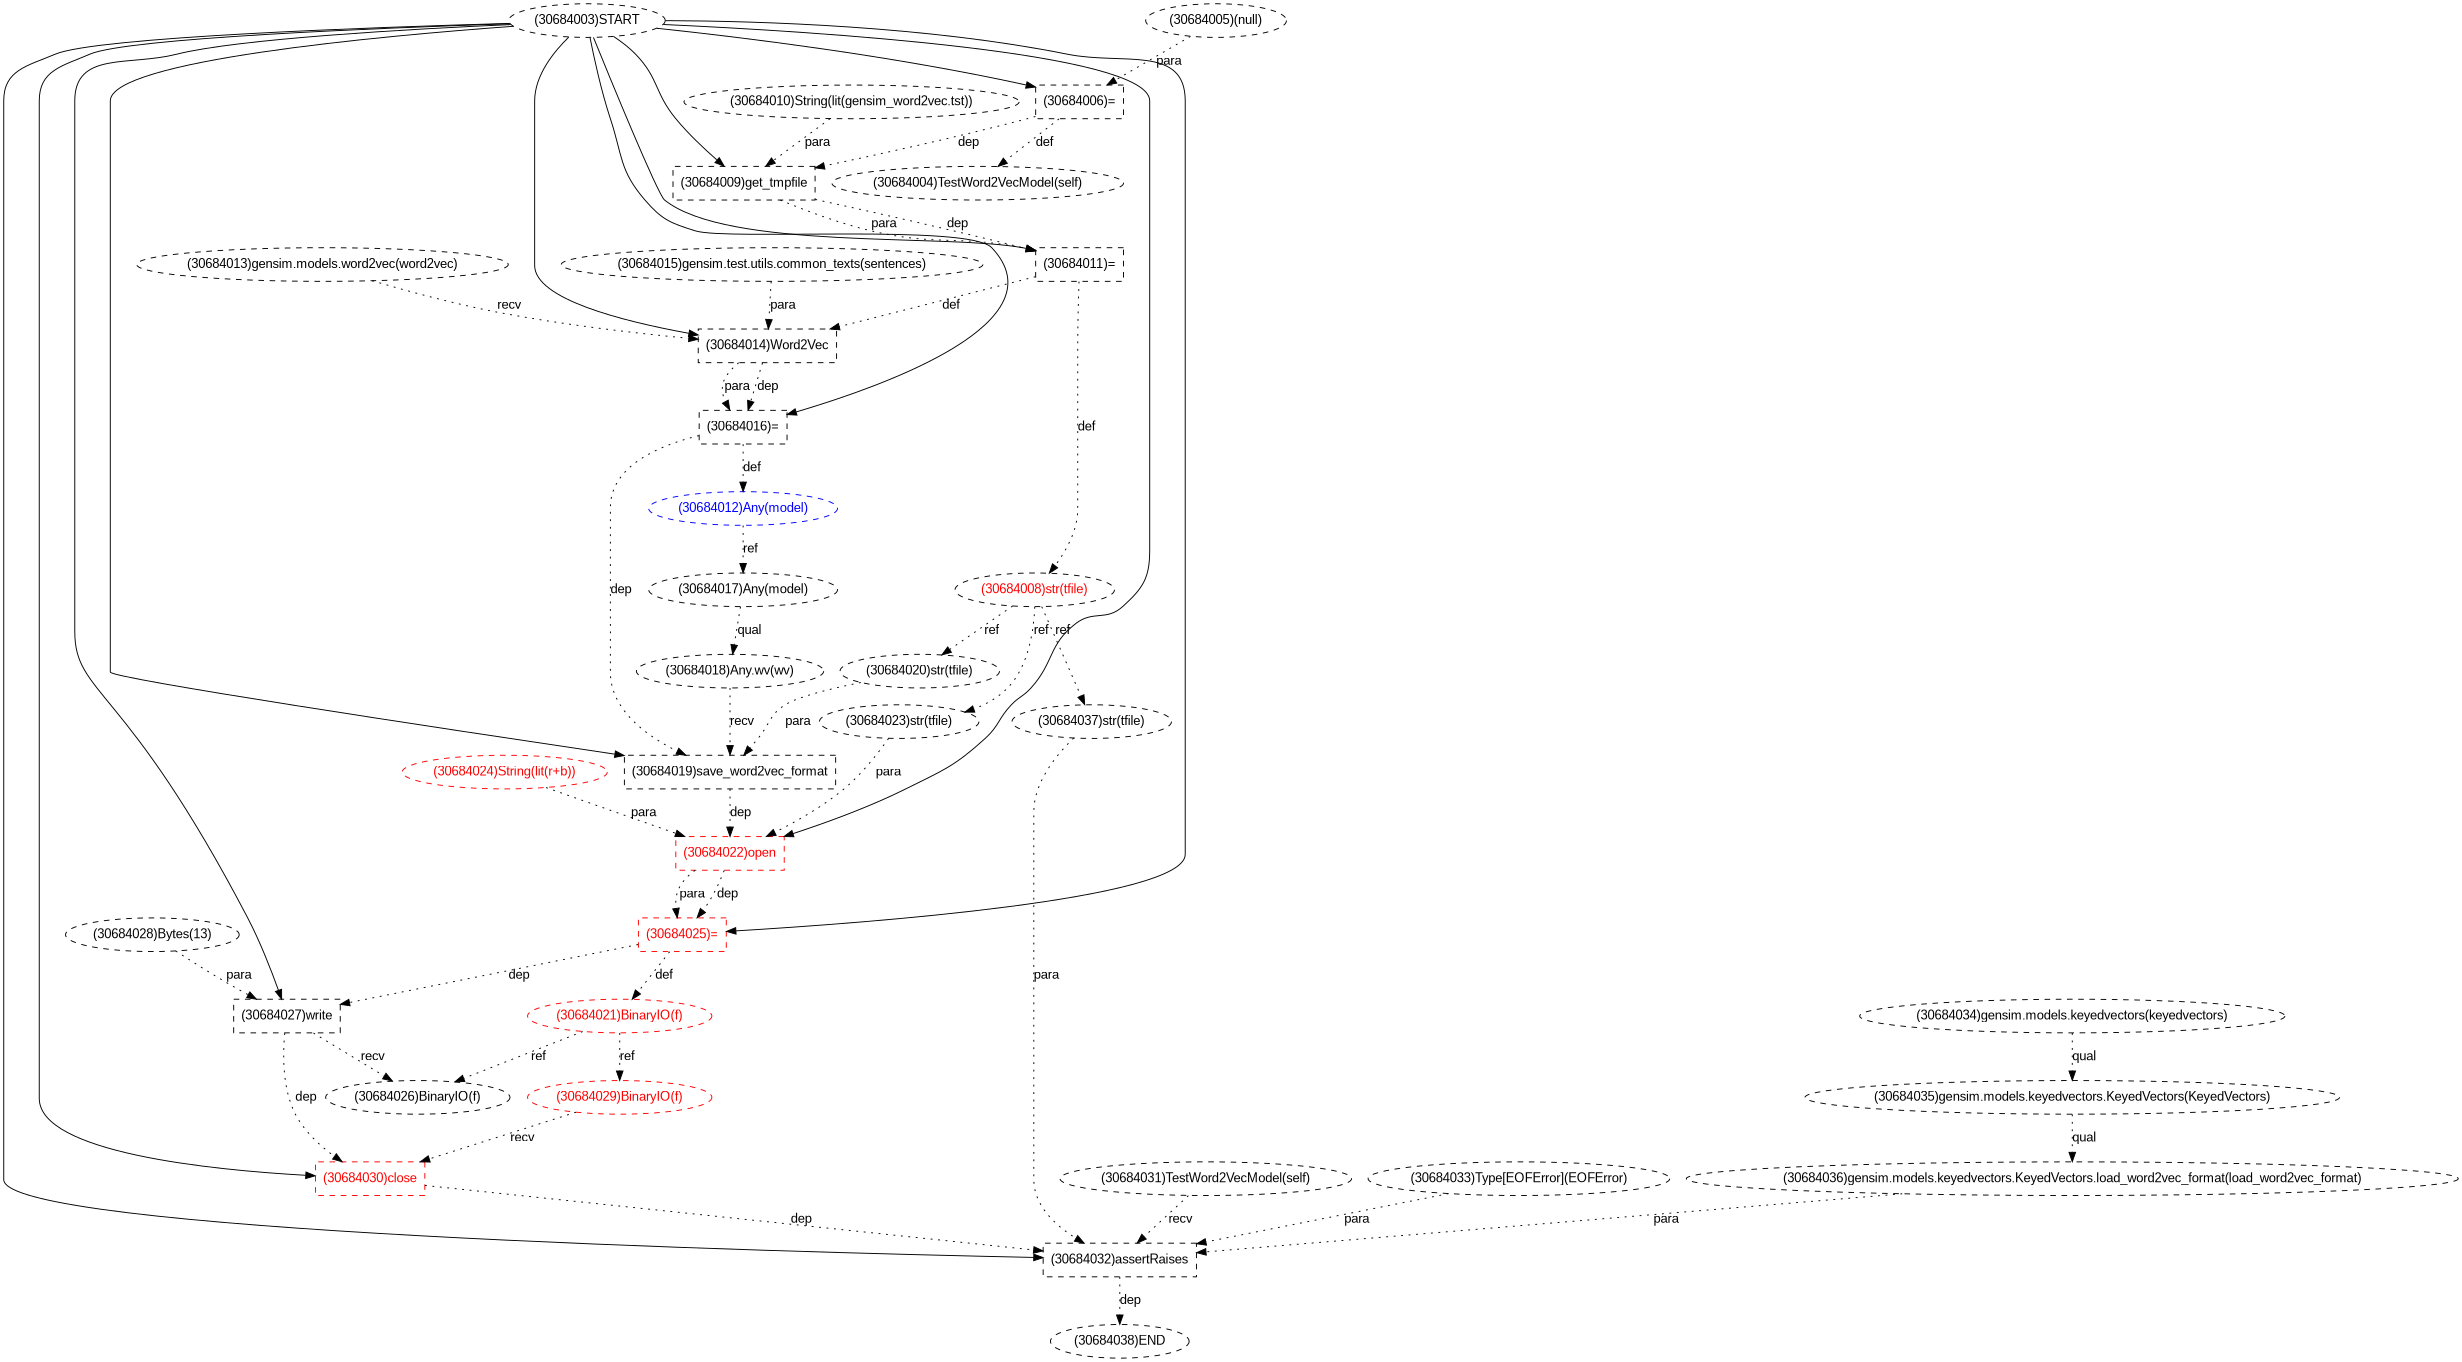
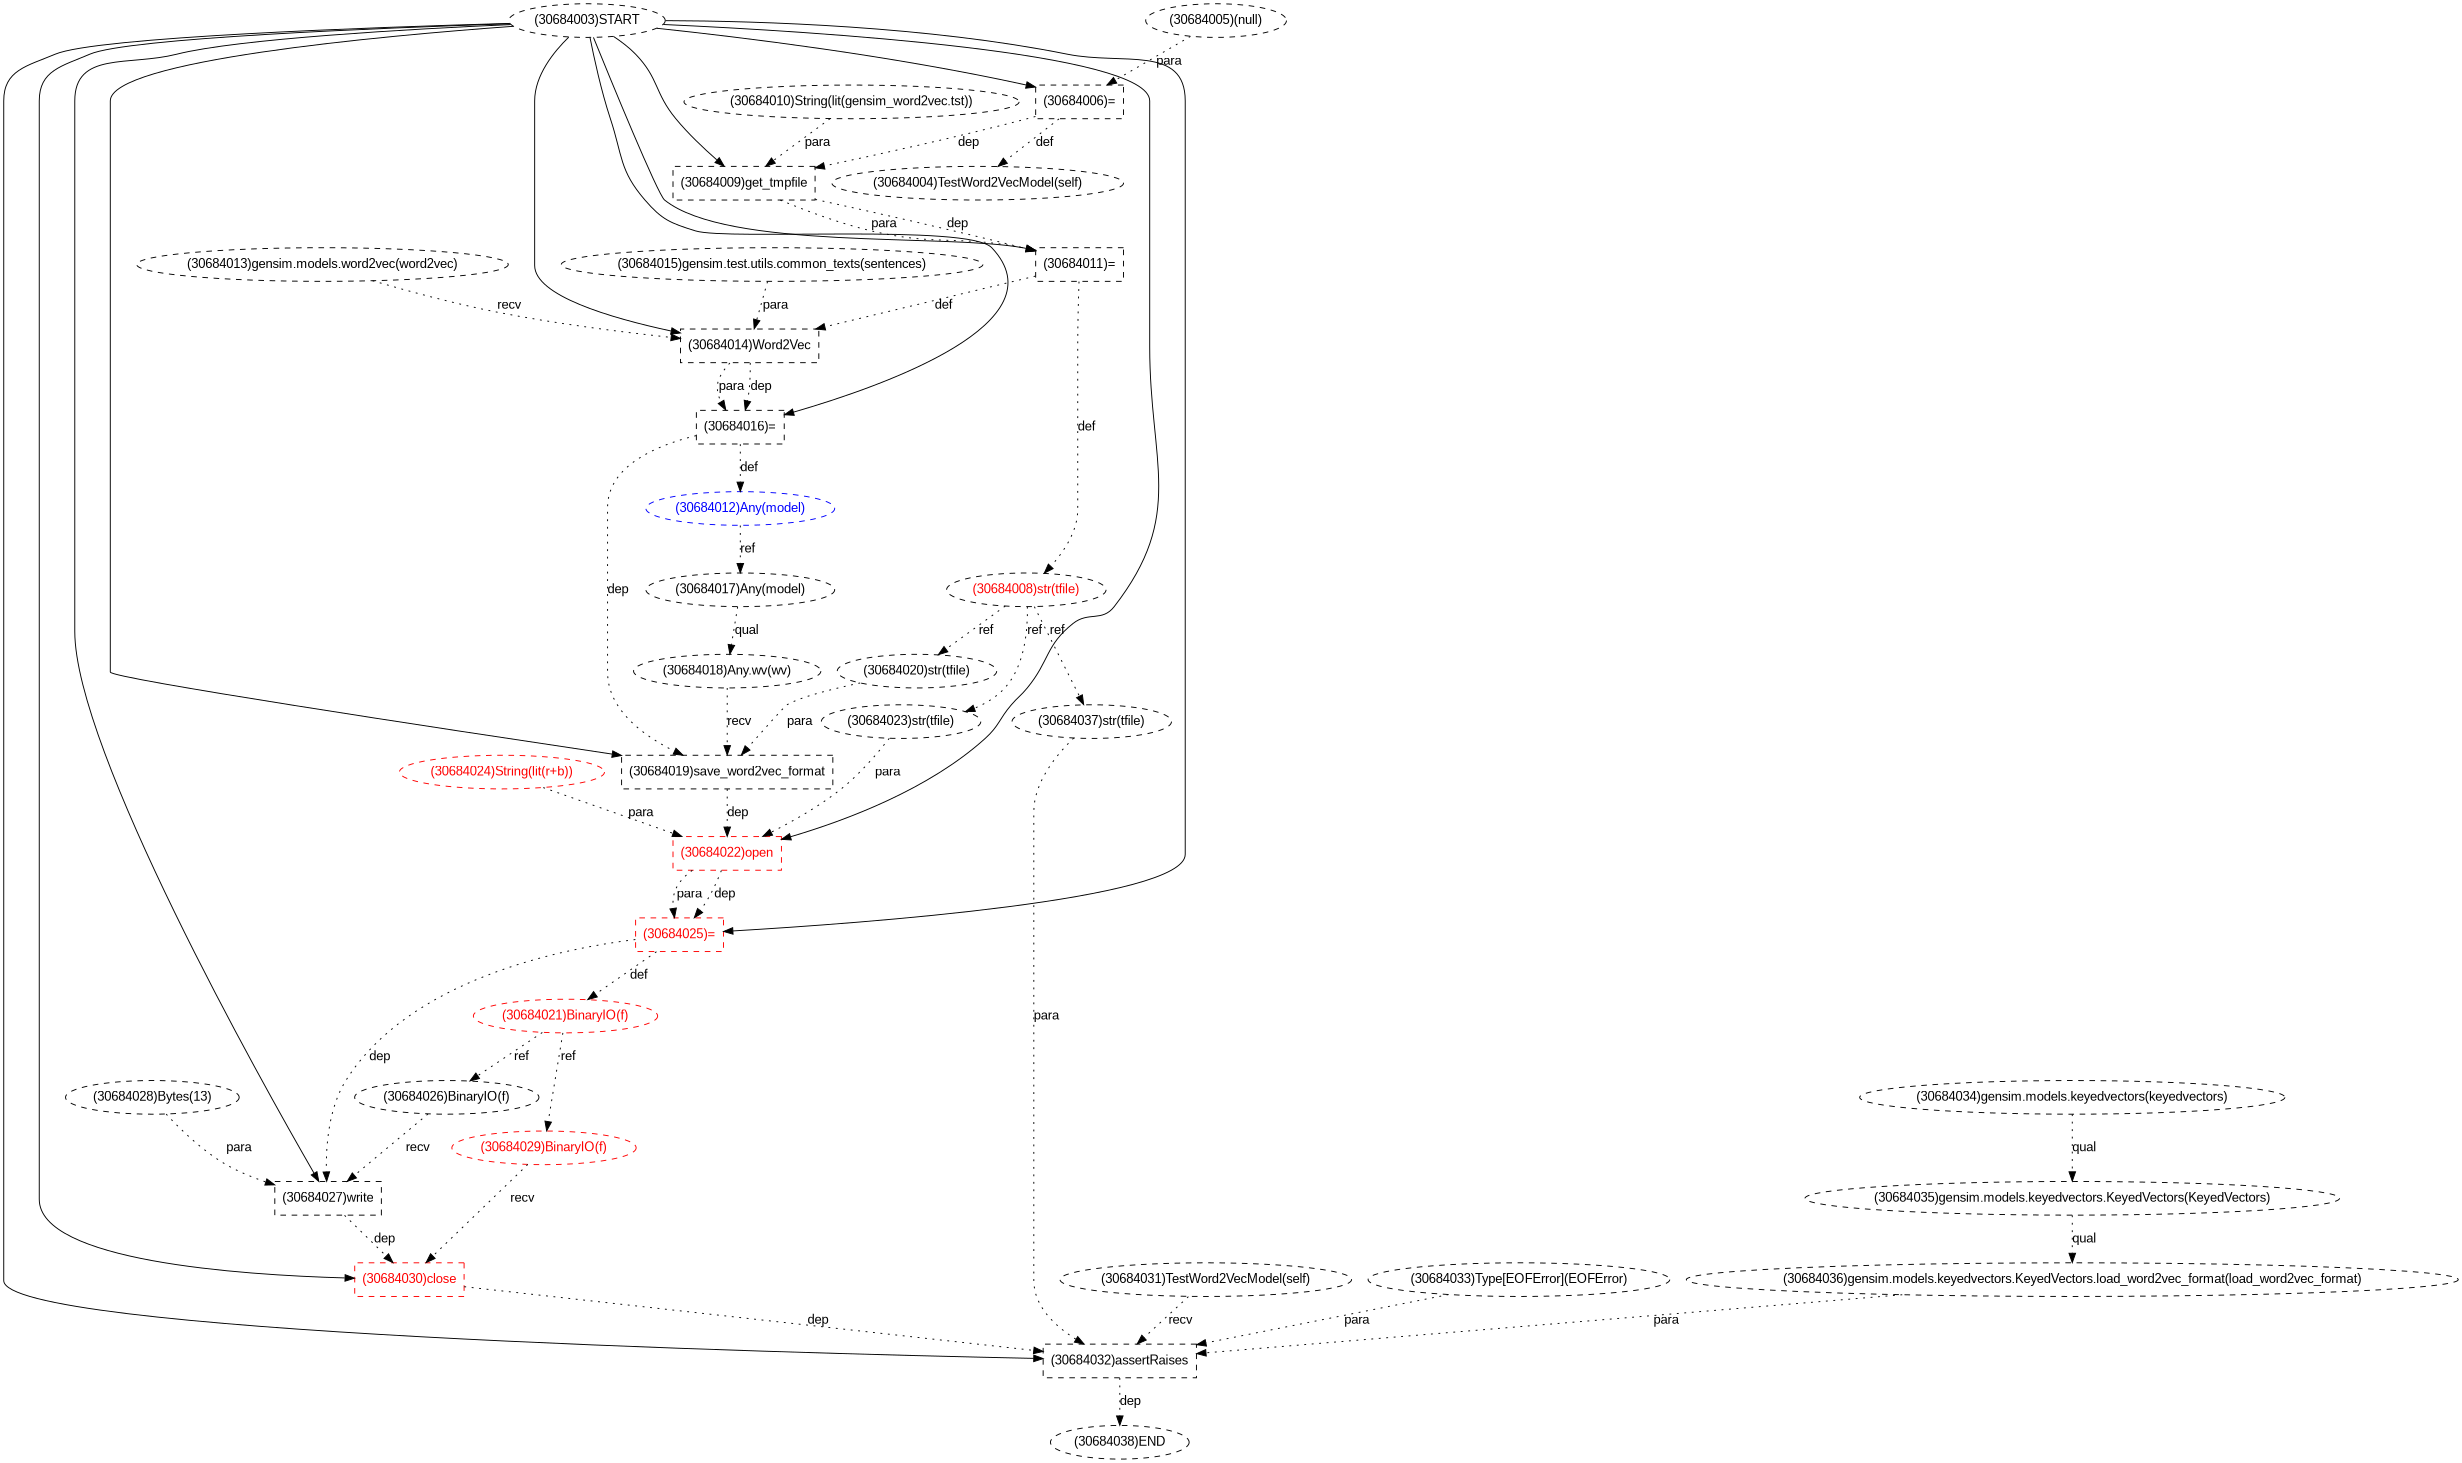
(349, 1055) -> (391, 1145)
